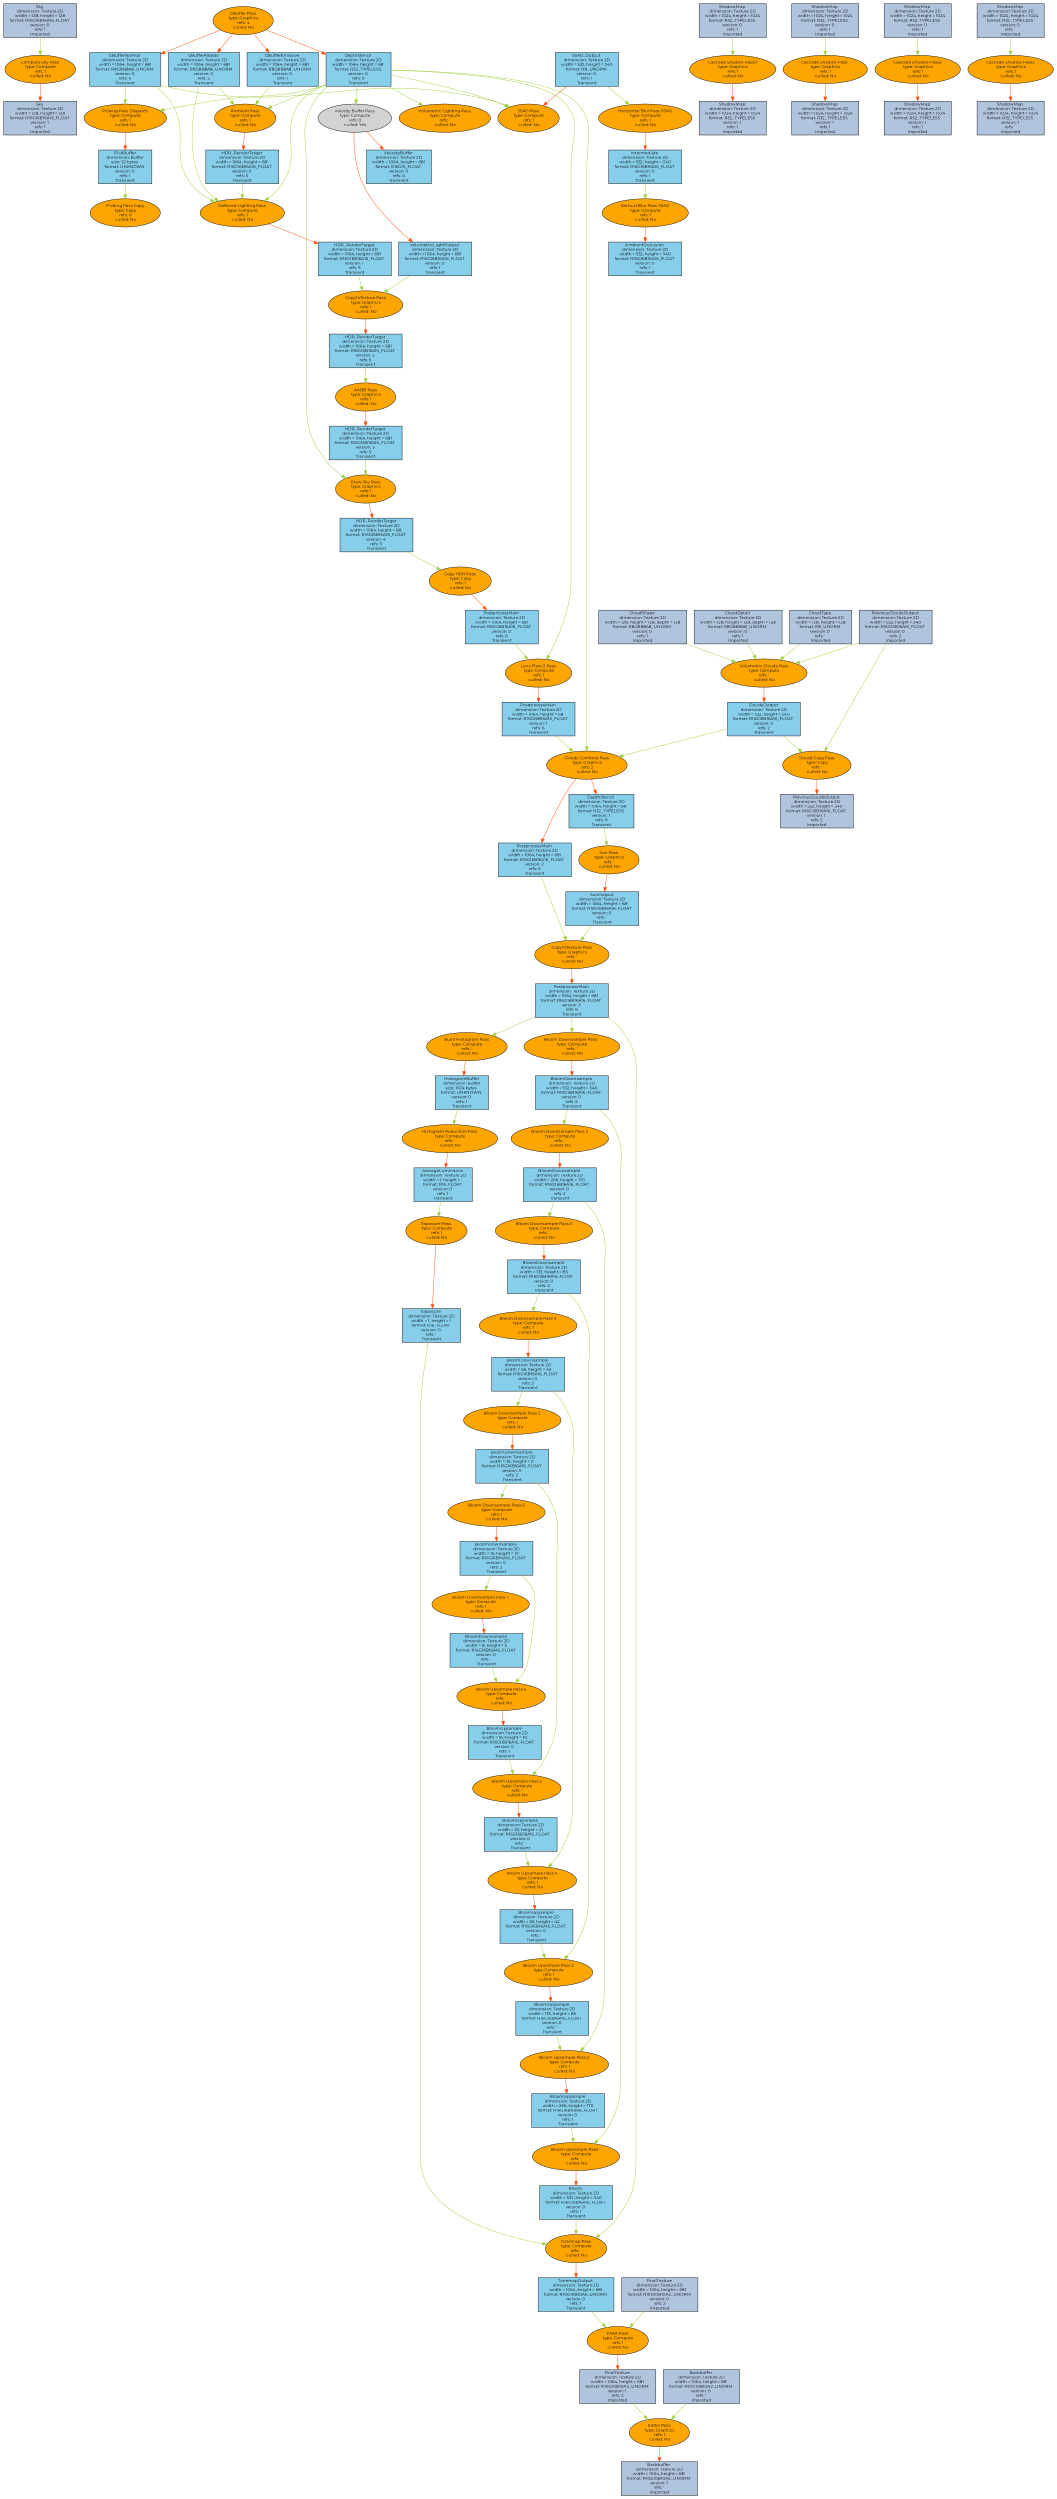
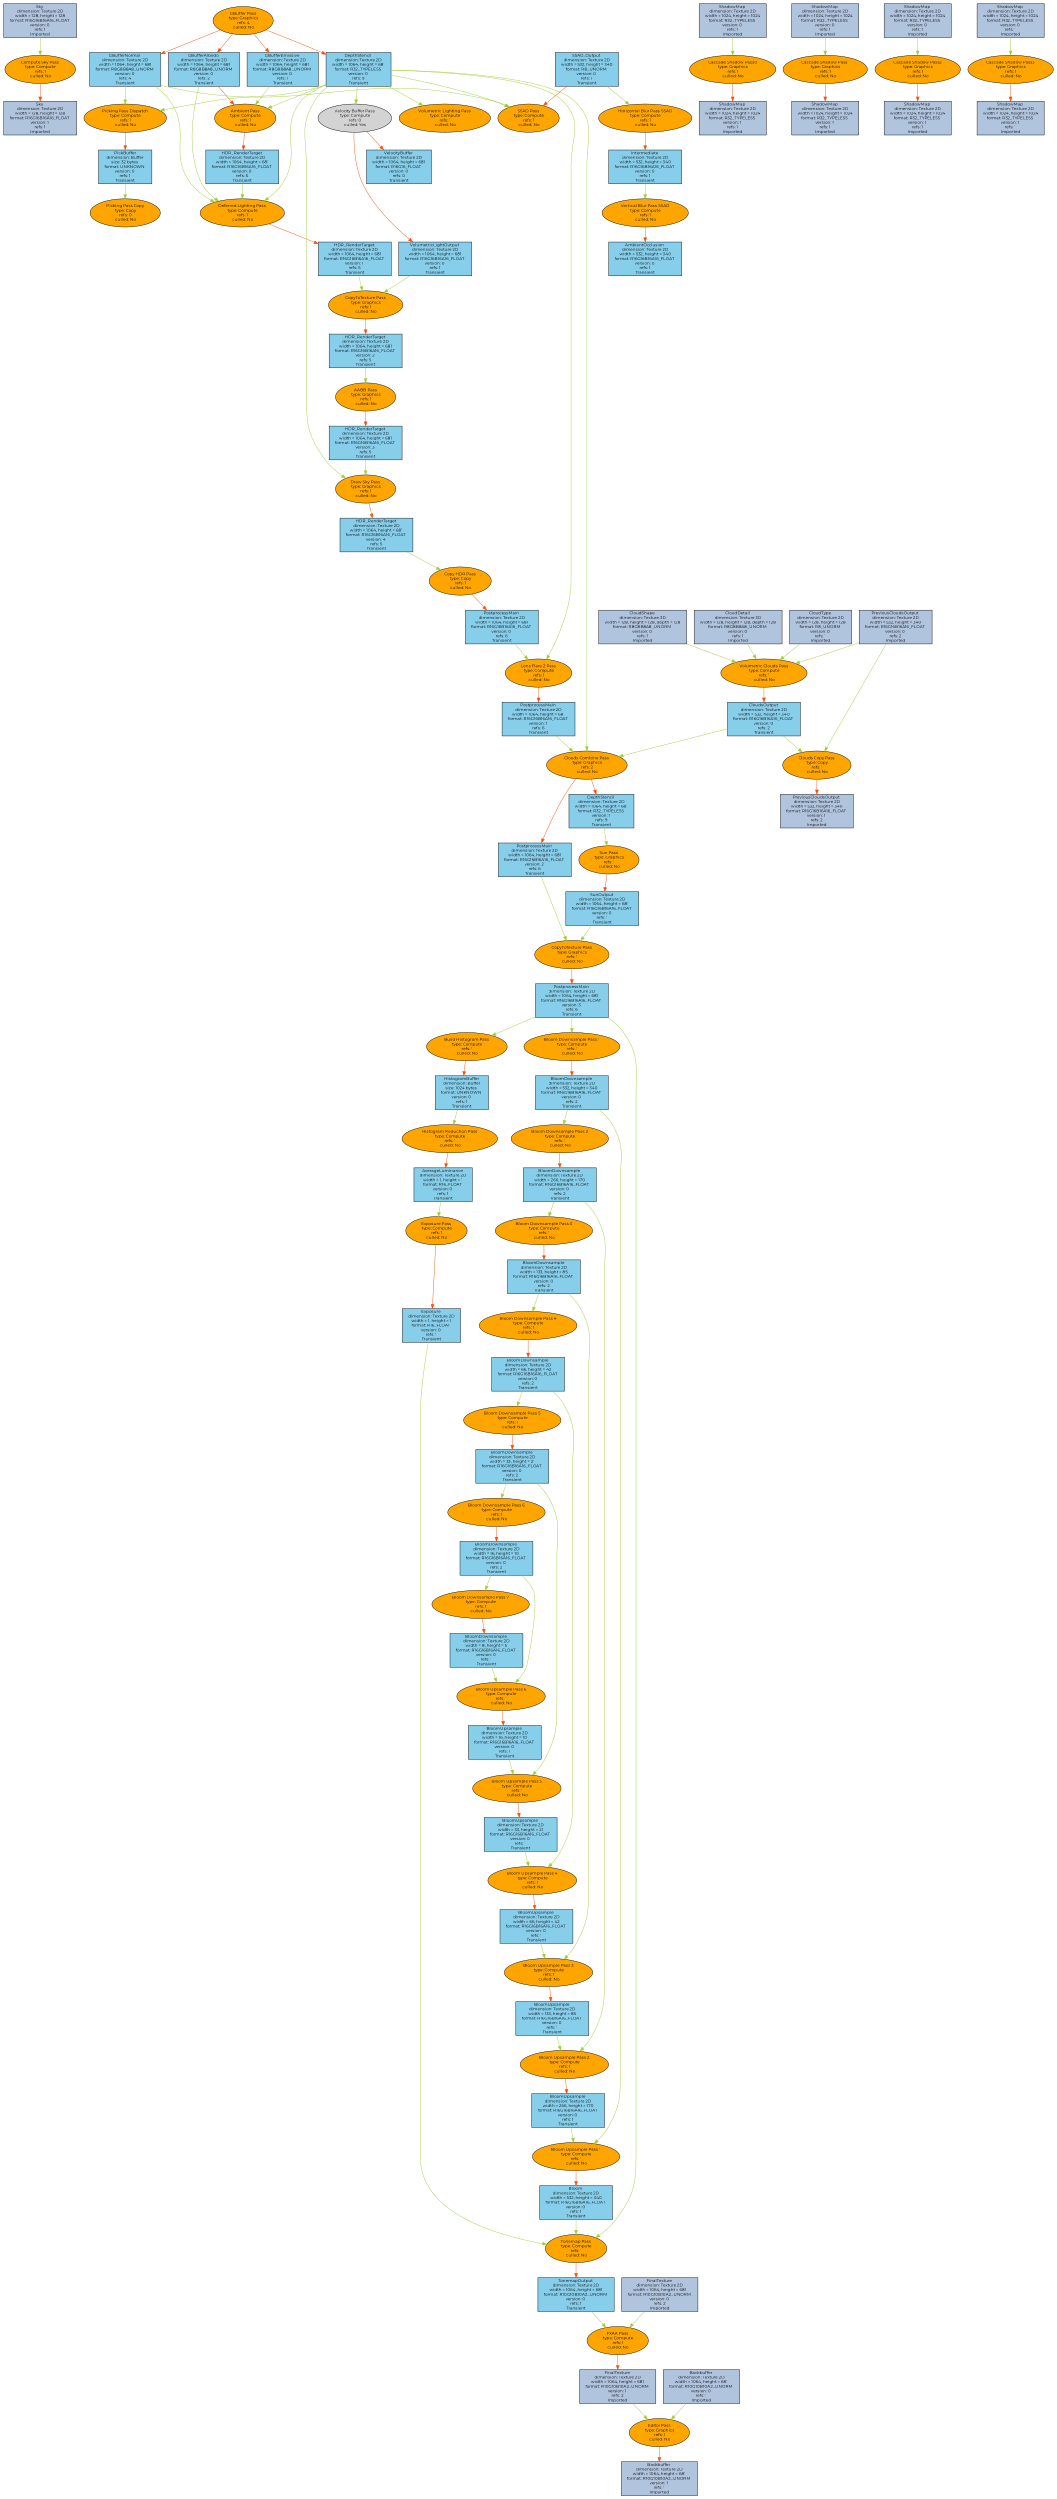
(223, 92) -> (223, 92)
(576, 2294) -> (576, 2294)
